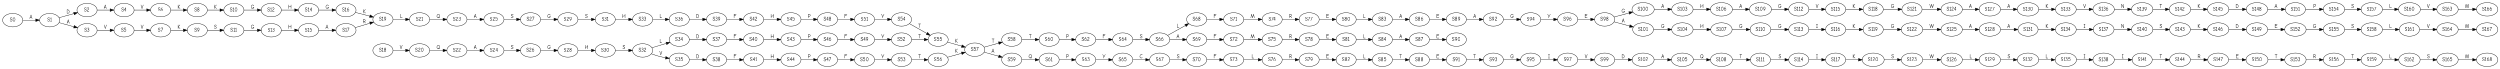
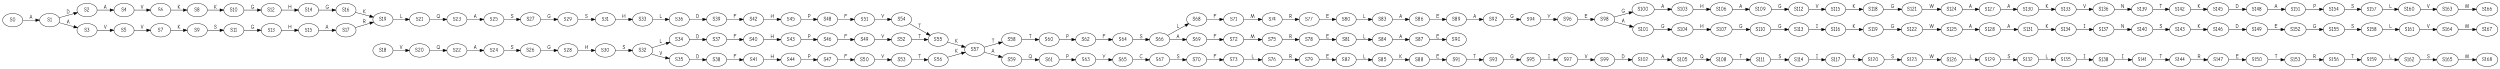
(1401, 57) -> (1401, 57)
